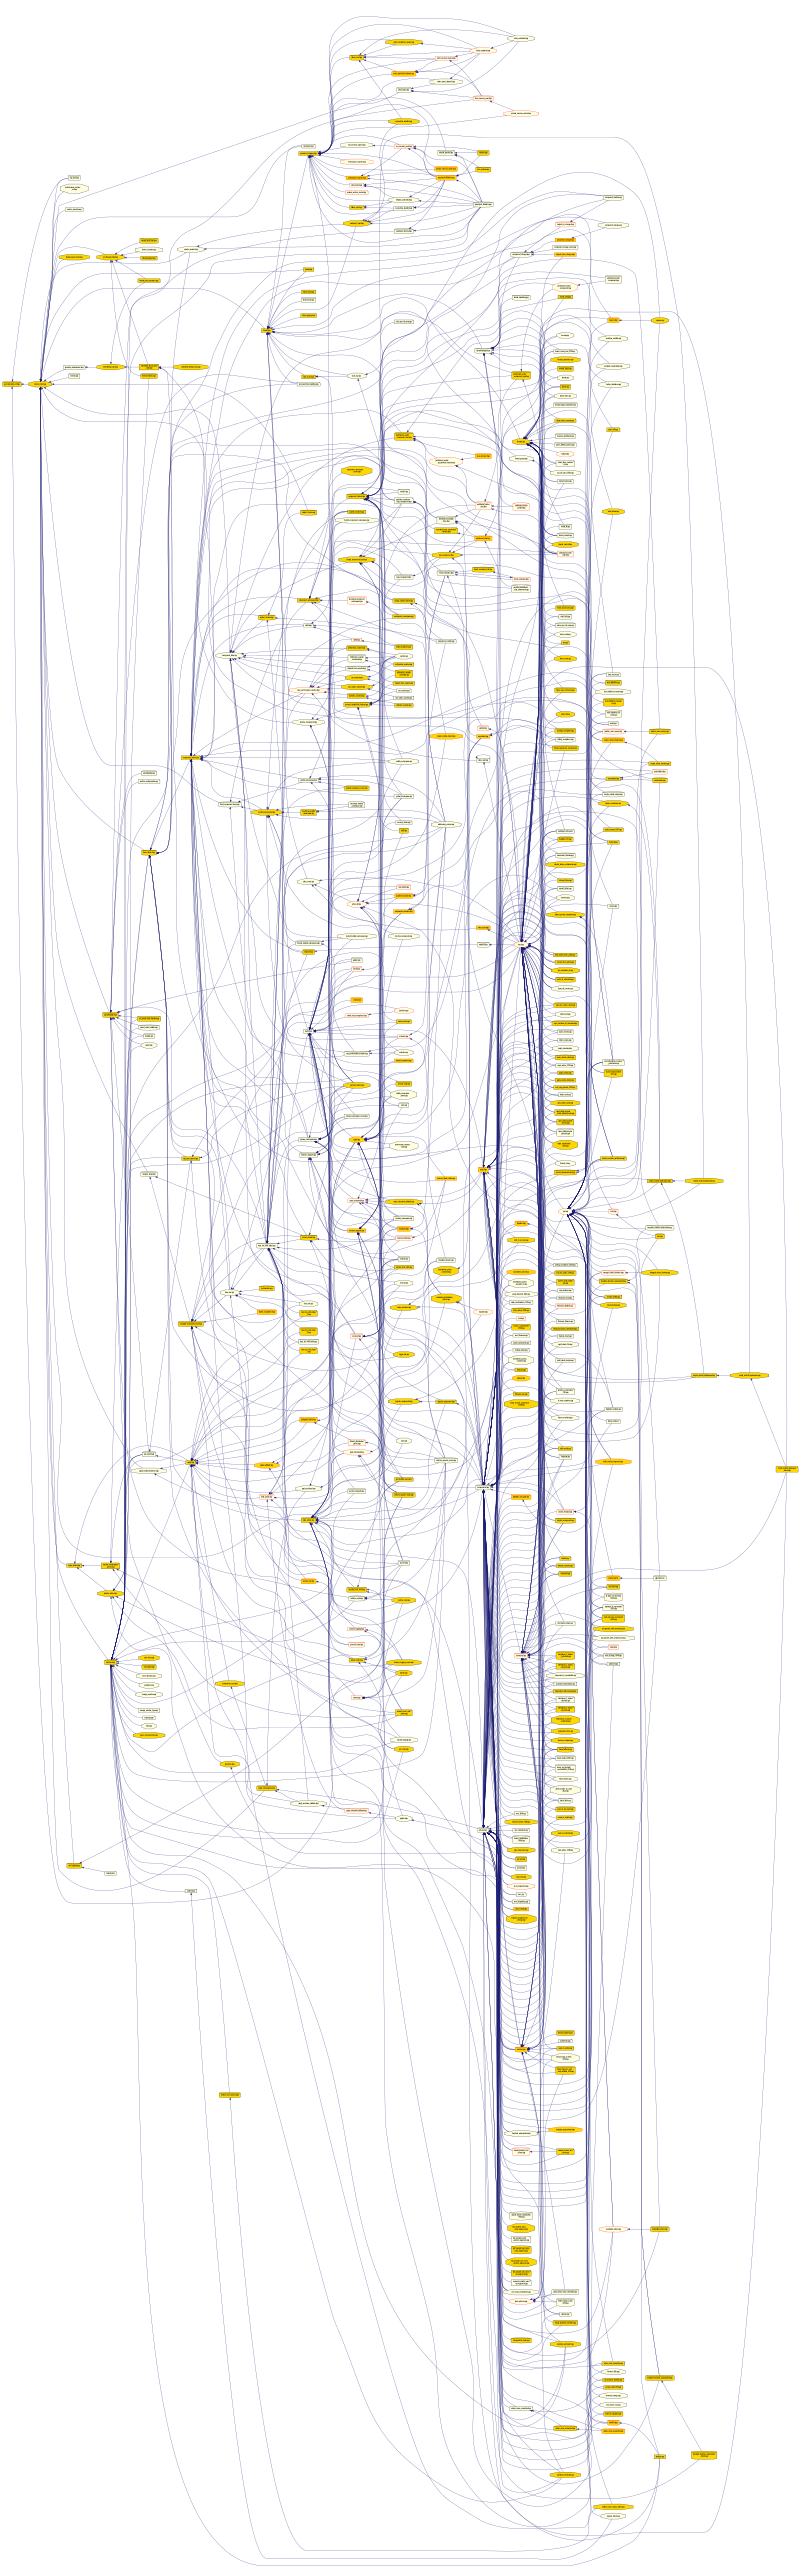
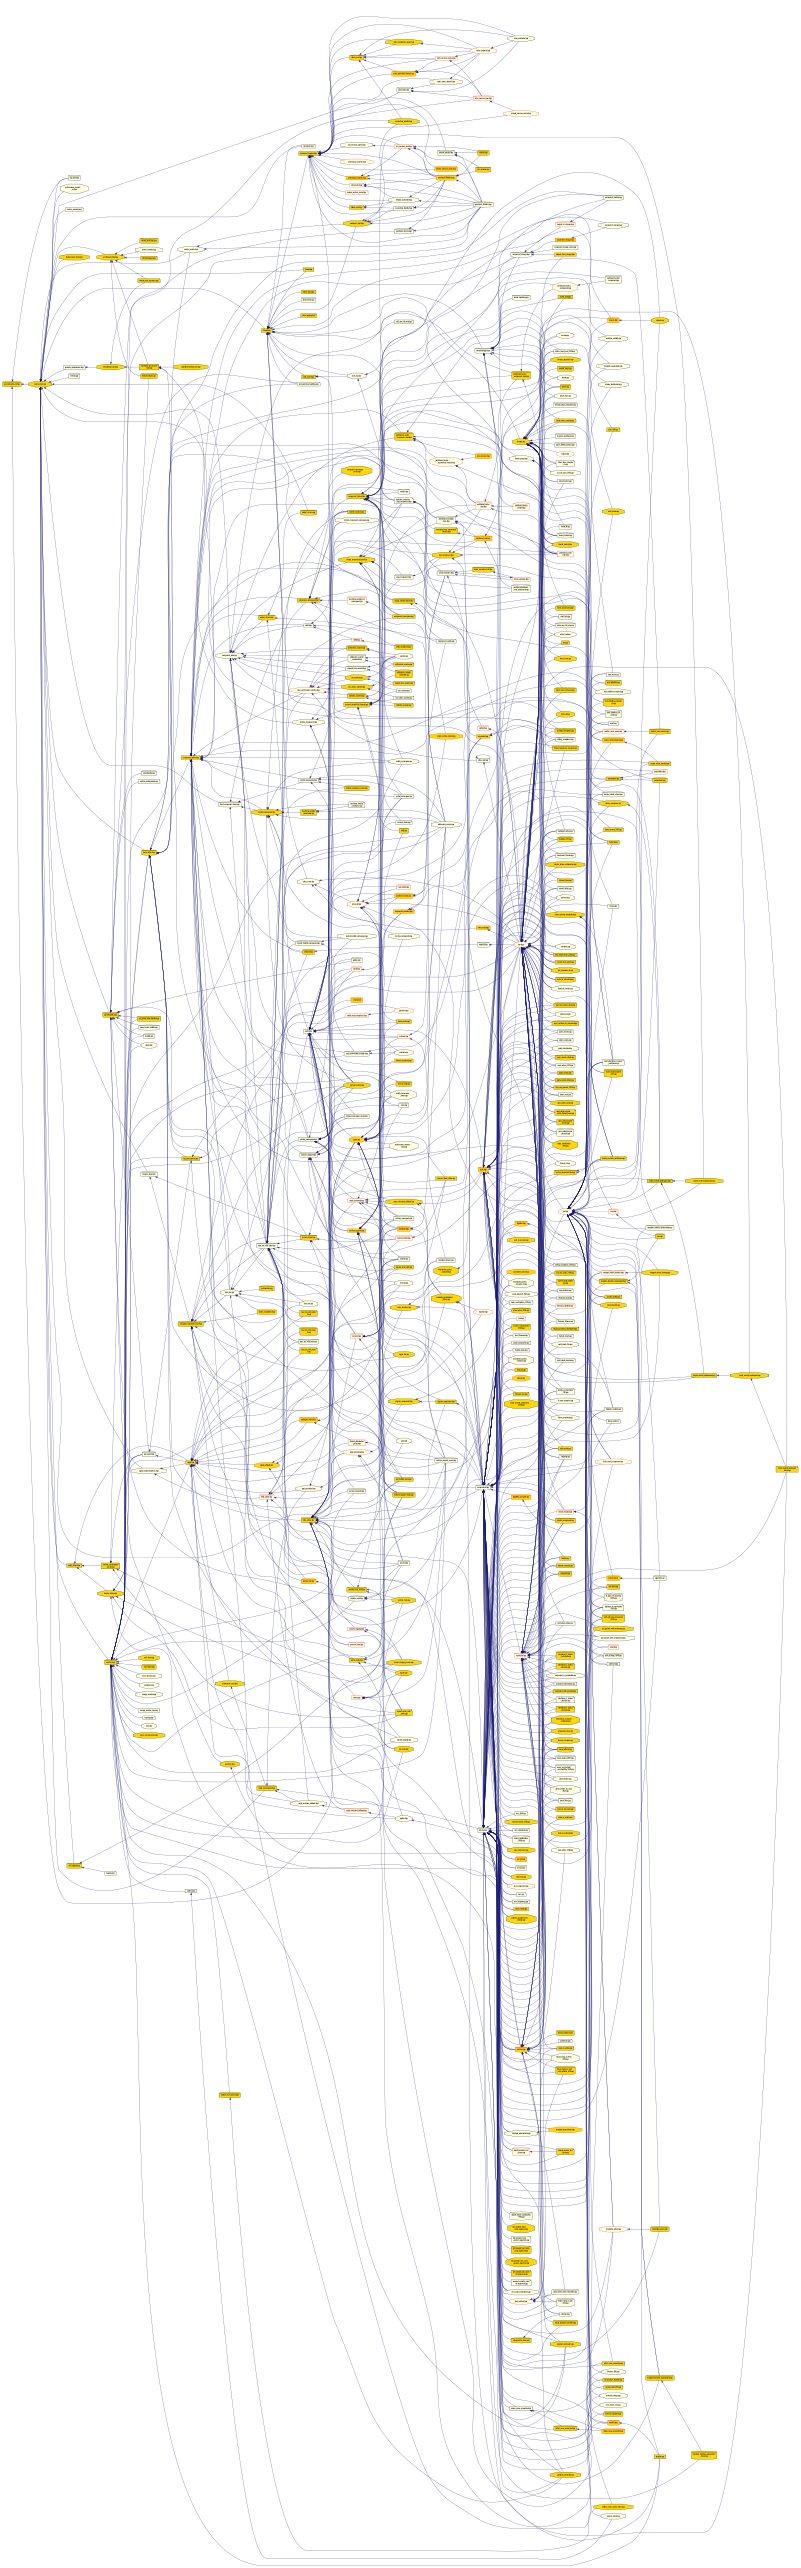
(613, 385) -> (613, 385)
none -> (542, 503)
none -> (565, 947)
(446, 1178) -> (446, 1178)
(613, 1462) -> (613, 1462)
(495, 1532) -> none
none -> (489, 1665)
(521, 1859) -> (521, 1859)
(497, 2130) -> (540, 2322)
